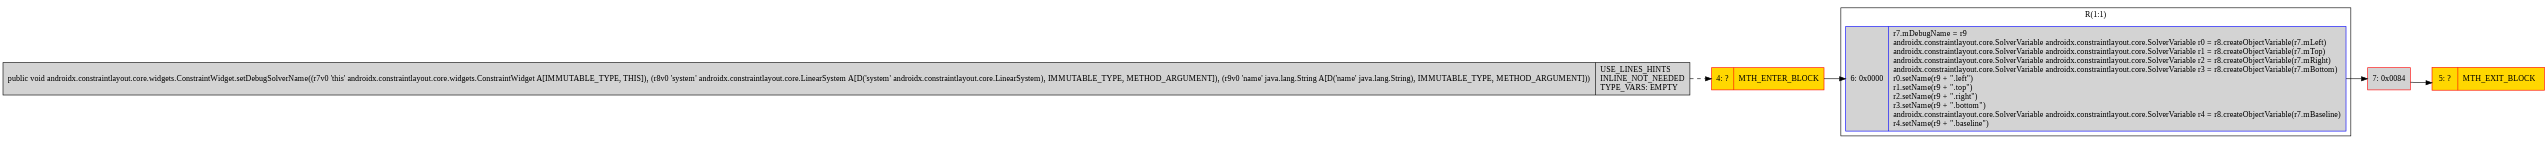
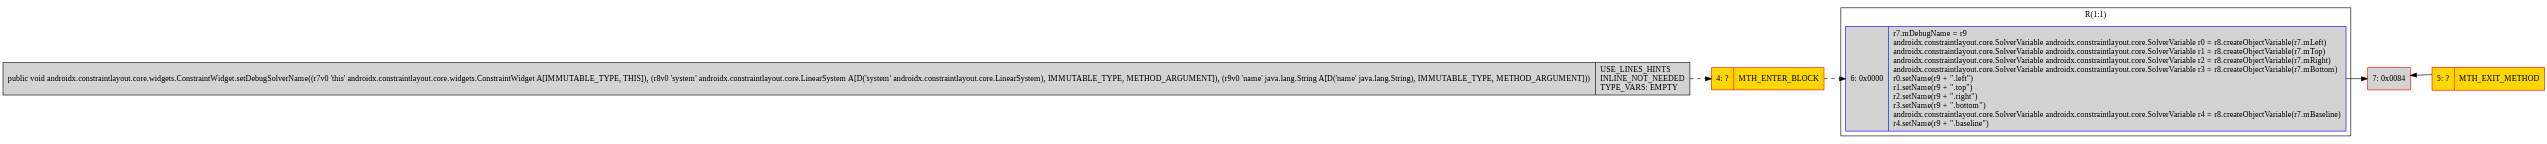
(2499, 78) -> (2499, 78)
(1832, 79) -> (1832, 79)
(2418, 83) -> (2424, 75)
